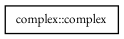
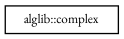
(62, 20) -> (62, 20)
